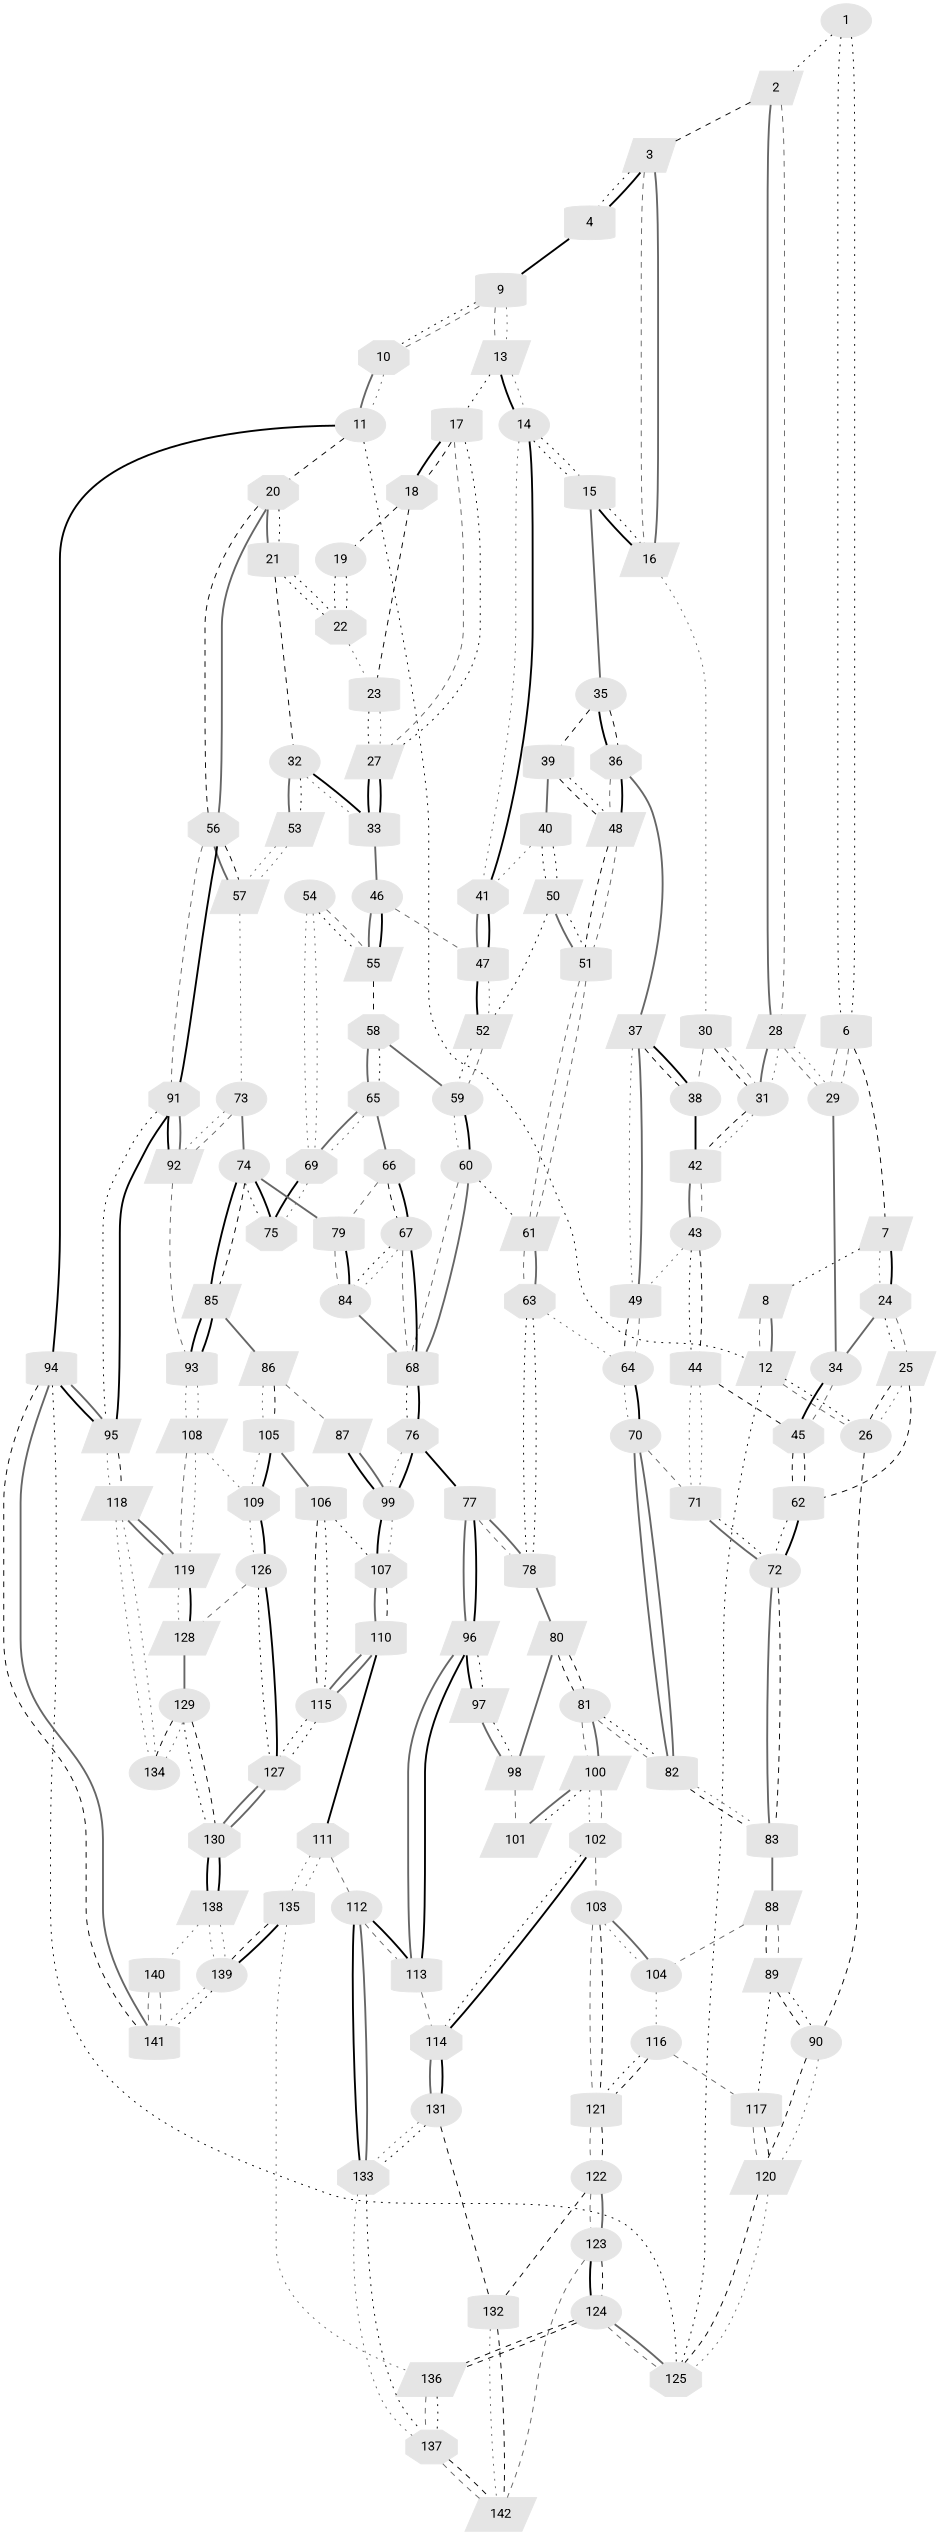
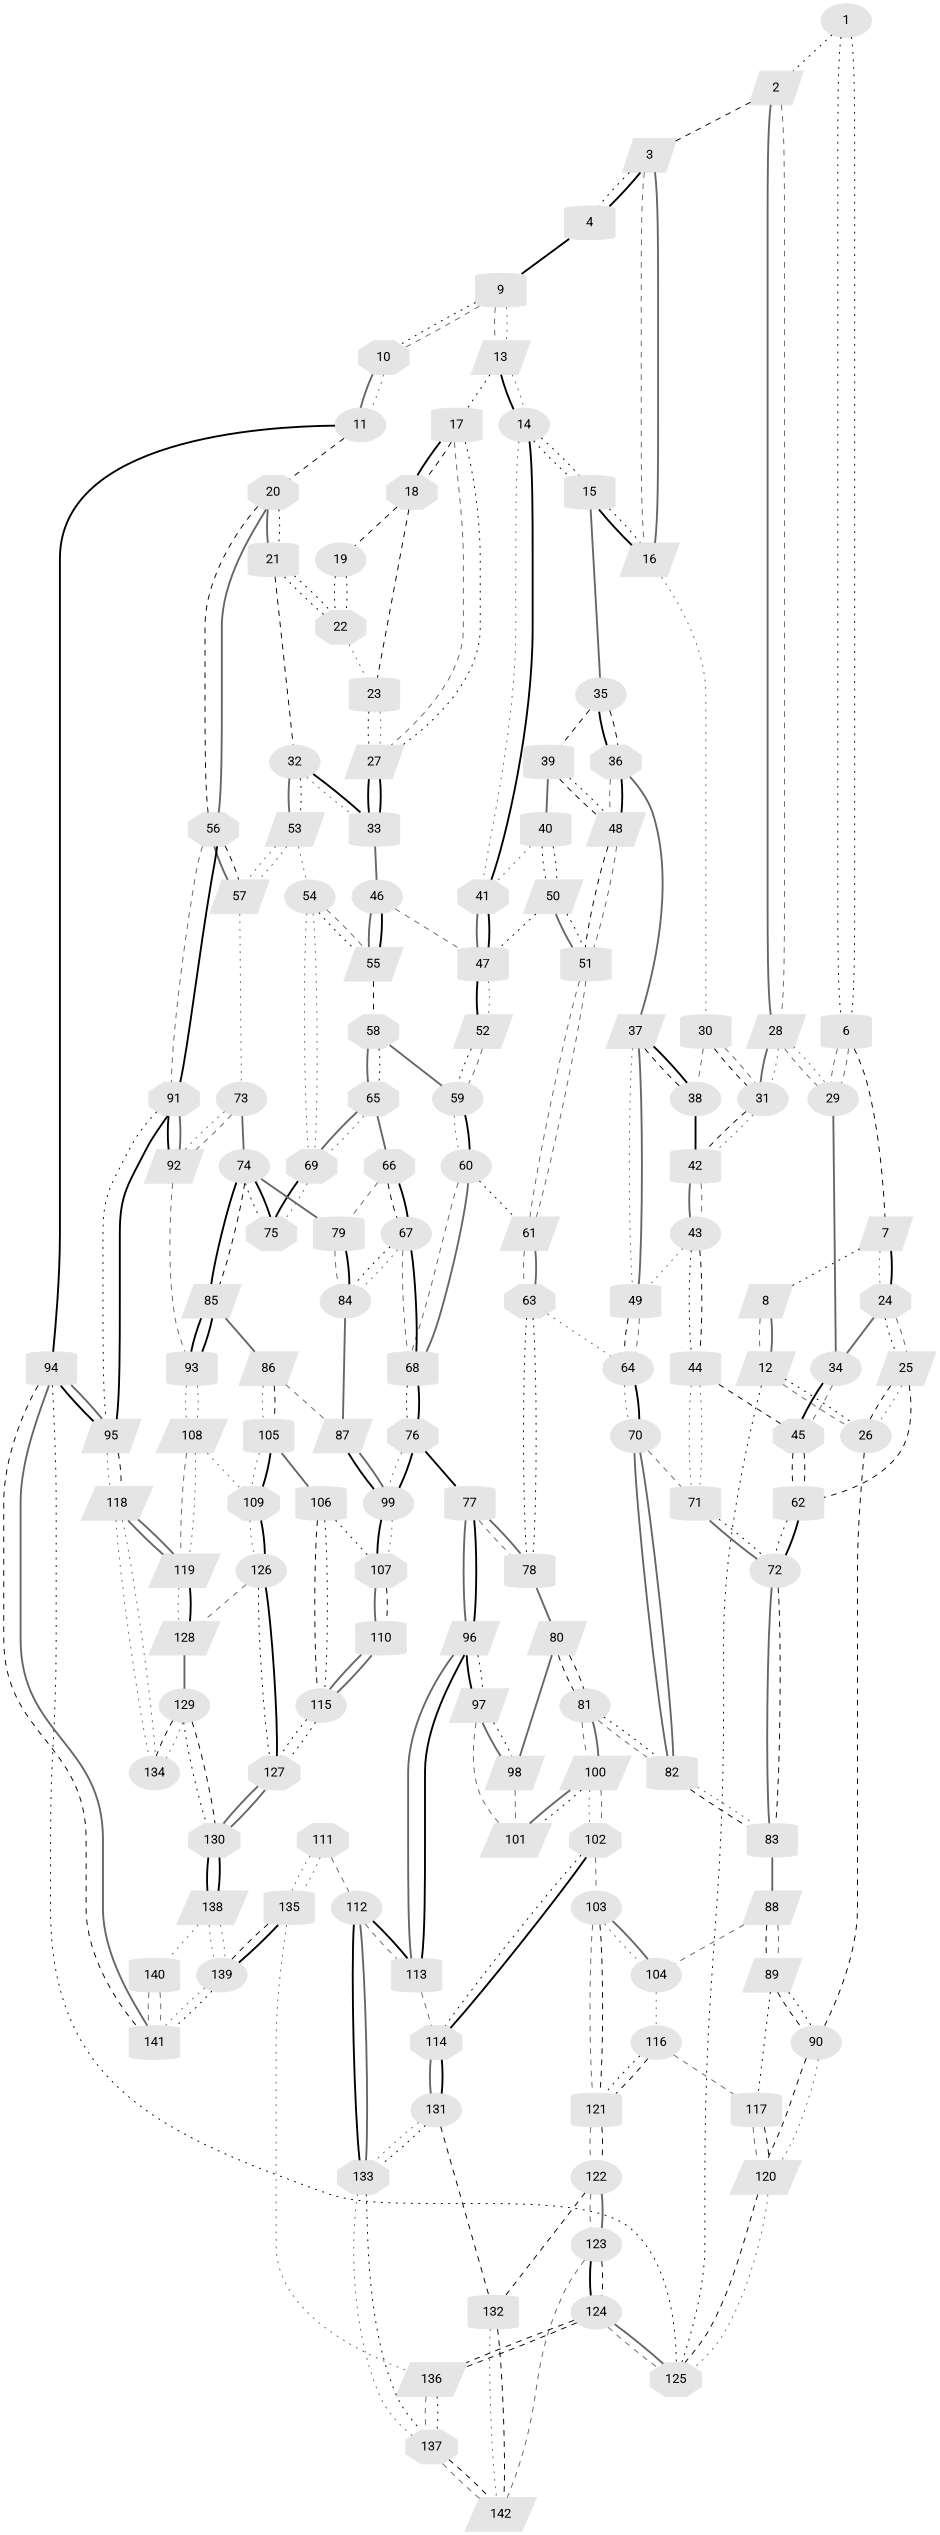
none -> (302, 863)
(525, 966) -> (518, 931)
(429, 981) -> none
(378, 1334) -> (344, 1369)
(352, 1739) -> none
none -> (475, 1776)
